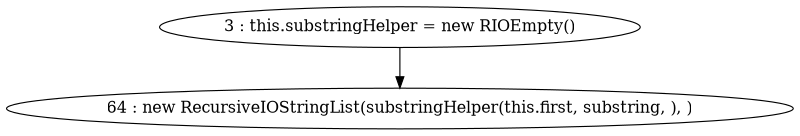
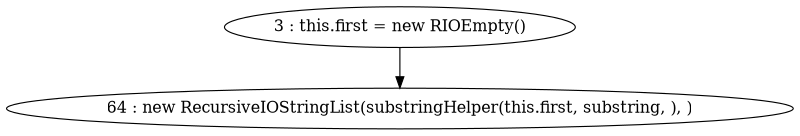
(400, 27) -> (400, 27)
